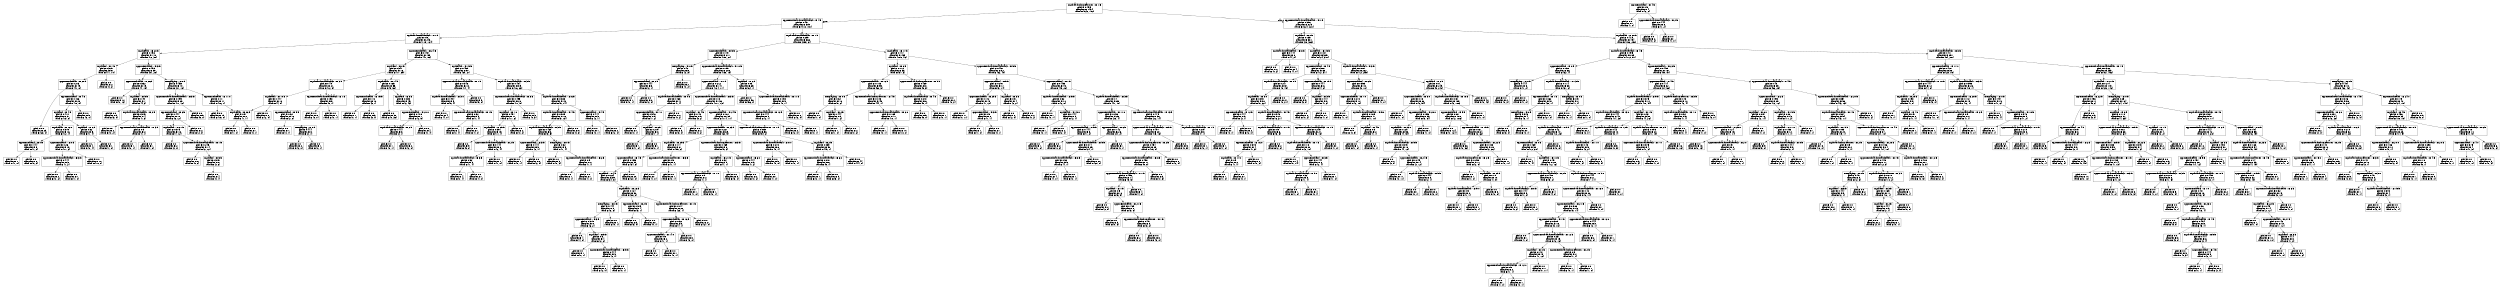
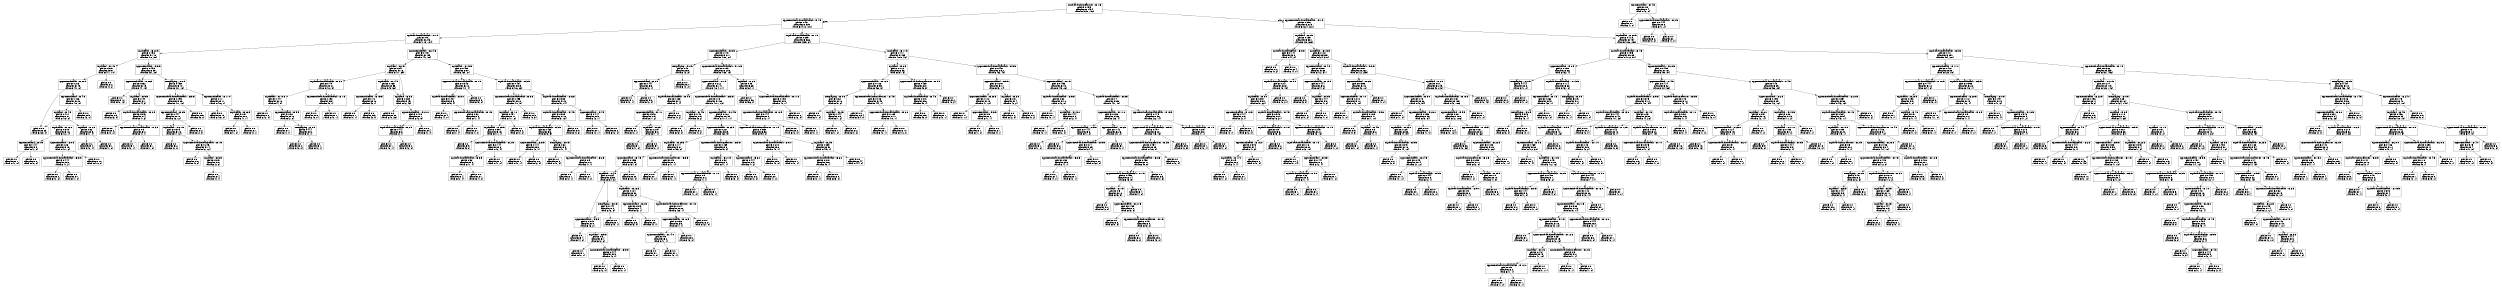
(392, 76) -> (402, 84)
(389, 100) -> (396, 108)
(258, 107) -> (280, 107)
none -> (857, 115)
(62, 122) -> (51, 123)
none -> (296, 123)
(2137, 123) -> (2098, 122)
(1349, 131) -> (1349, 131)
(1827, 139) -> (1801, 139)
(2354, 146) -> none
(619, 199) -> (608, 191)
(1884, 200) -> (1882, 199)
(592, 230) -> (596, 200)
